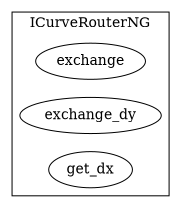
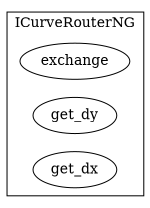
(91, 115) -> (75, 115)
